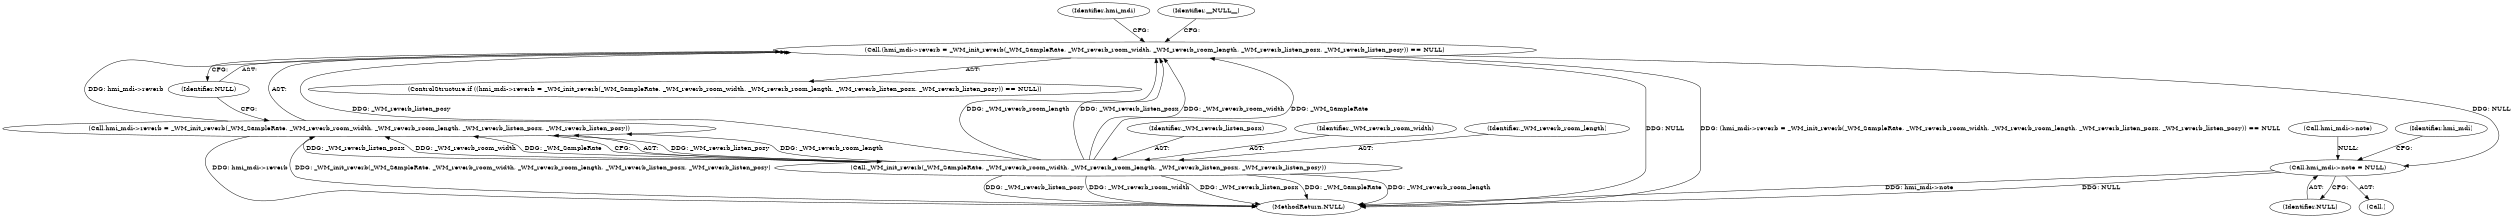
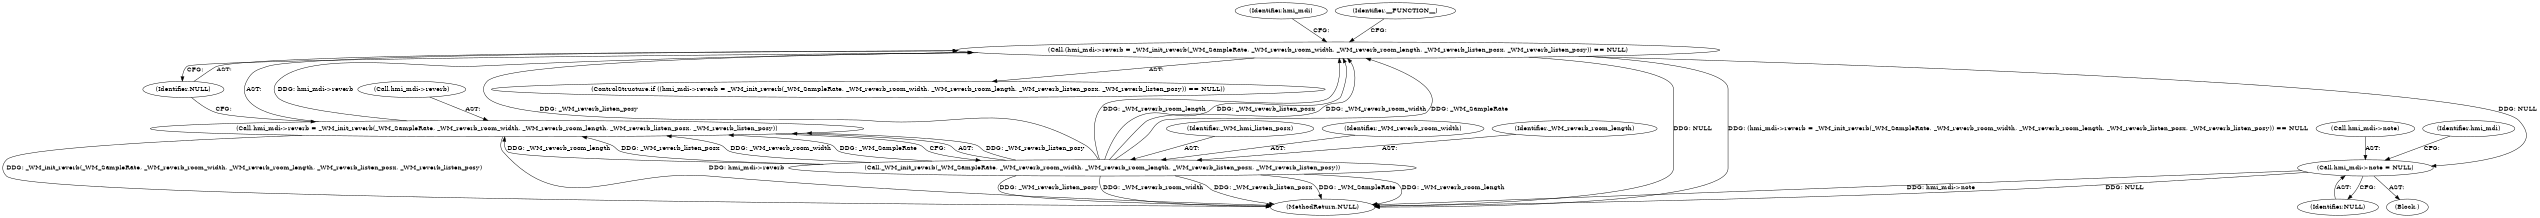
(1206, 11) -> (1395, 11)
none -> (412, 89)
(1207, 129) -> (1240, 129)
(2350, 148) -> (2374, 148)
(2376, 207) -> (2407, 207)
